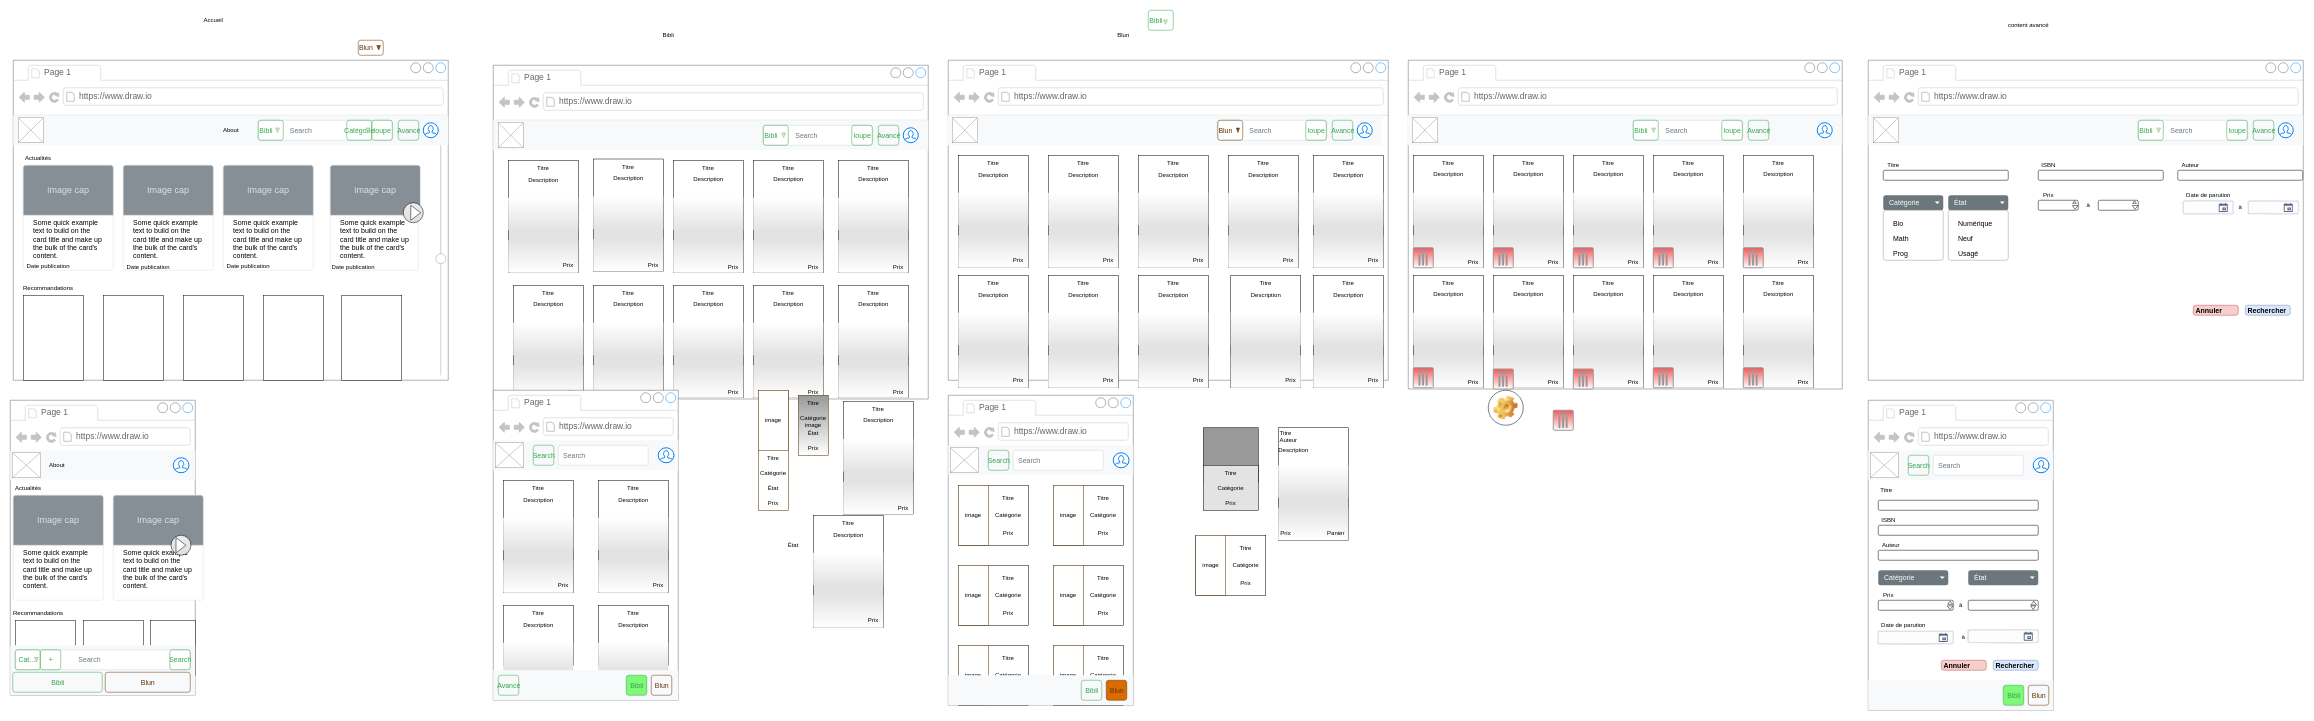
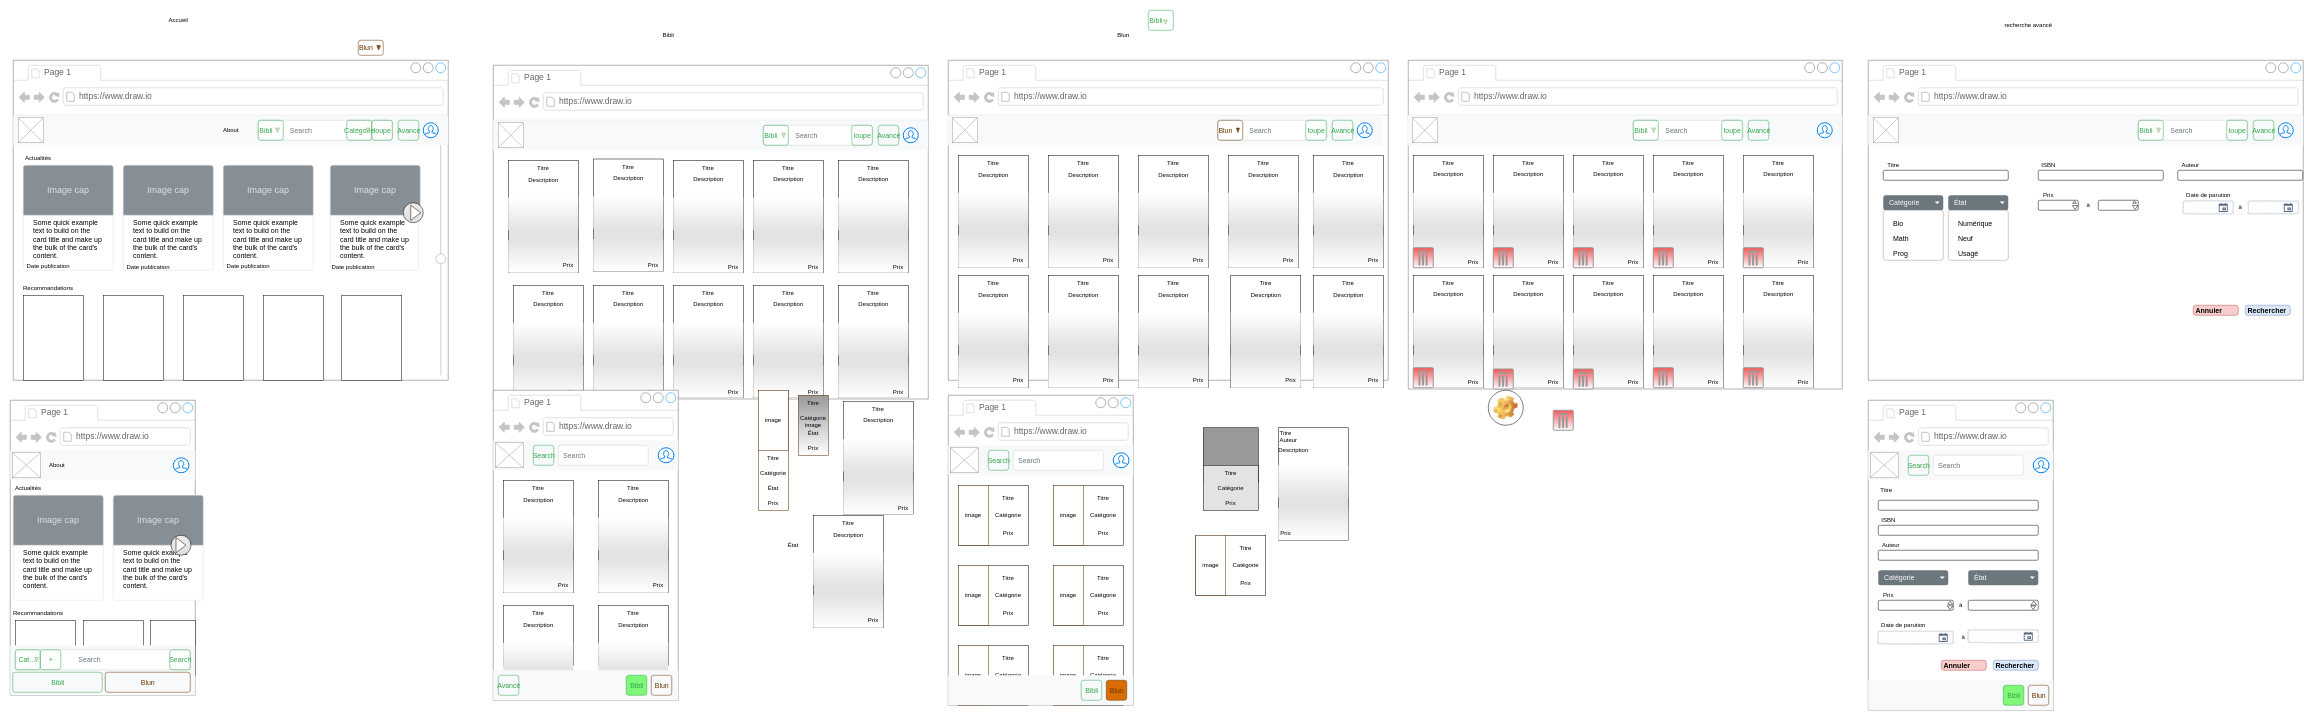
(213, 20) -> (178, 20)
(2029, 25) -> (2029, 25)
(1336, 533) -> none
